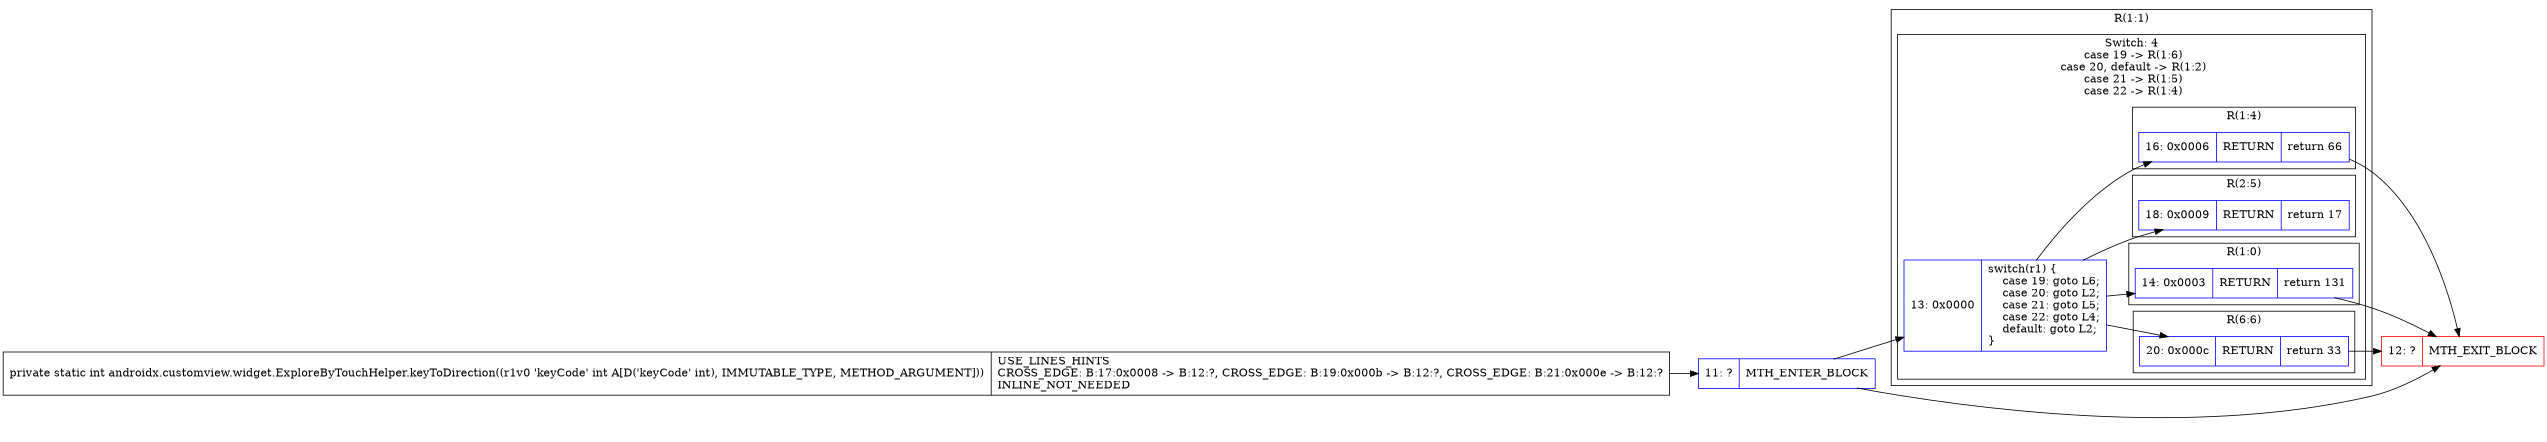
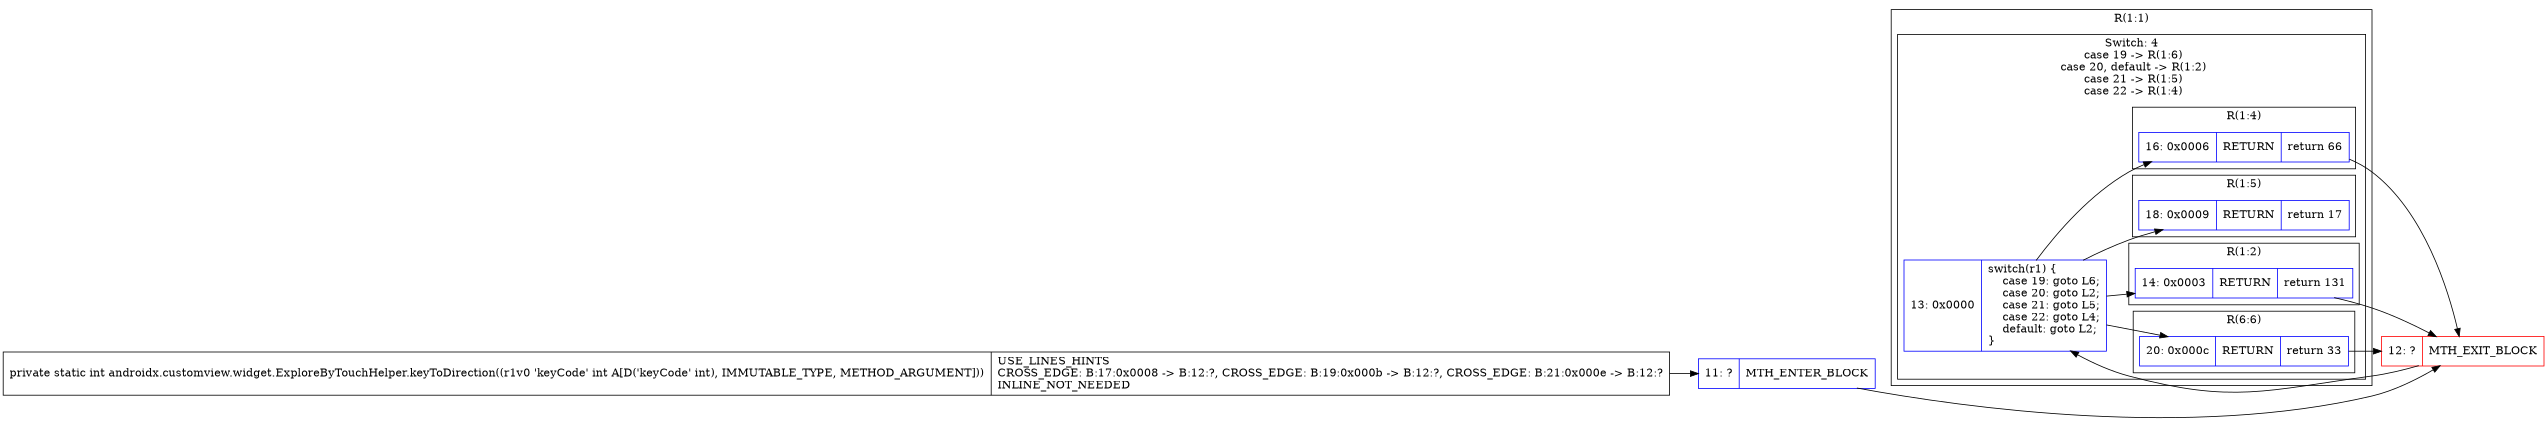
(2244, 184) -> (2244, 184)
(2244, 252) -> (2244, 252)
(1865, 349) -> (2246, 392)
